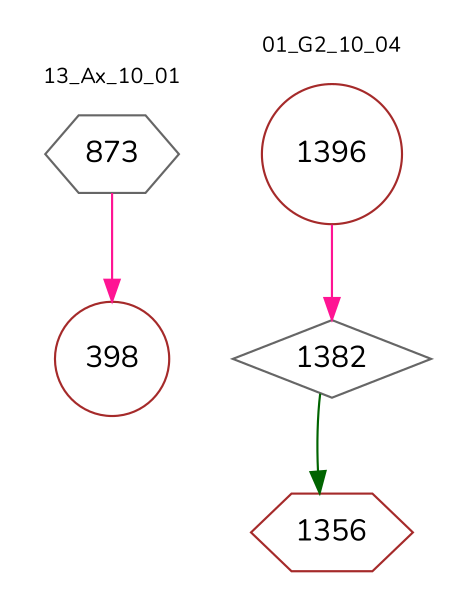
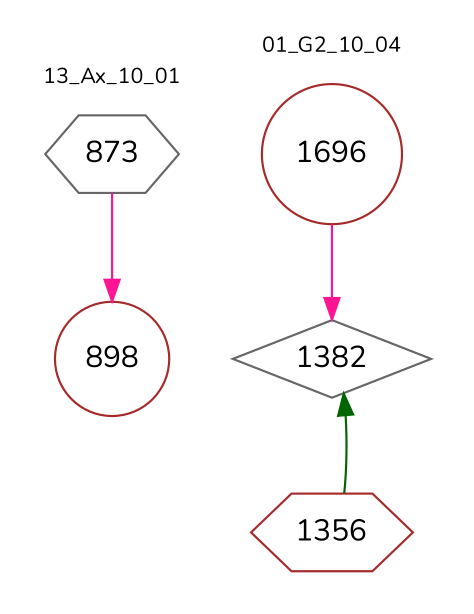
(332, 154) -> (332, 154)
(112, 359) -> (112, 359)
(318, 432) -> (346, 454)
